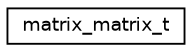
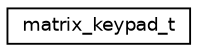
(96, 26) -> (99, 26)
